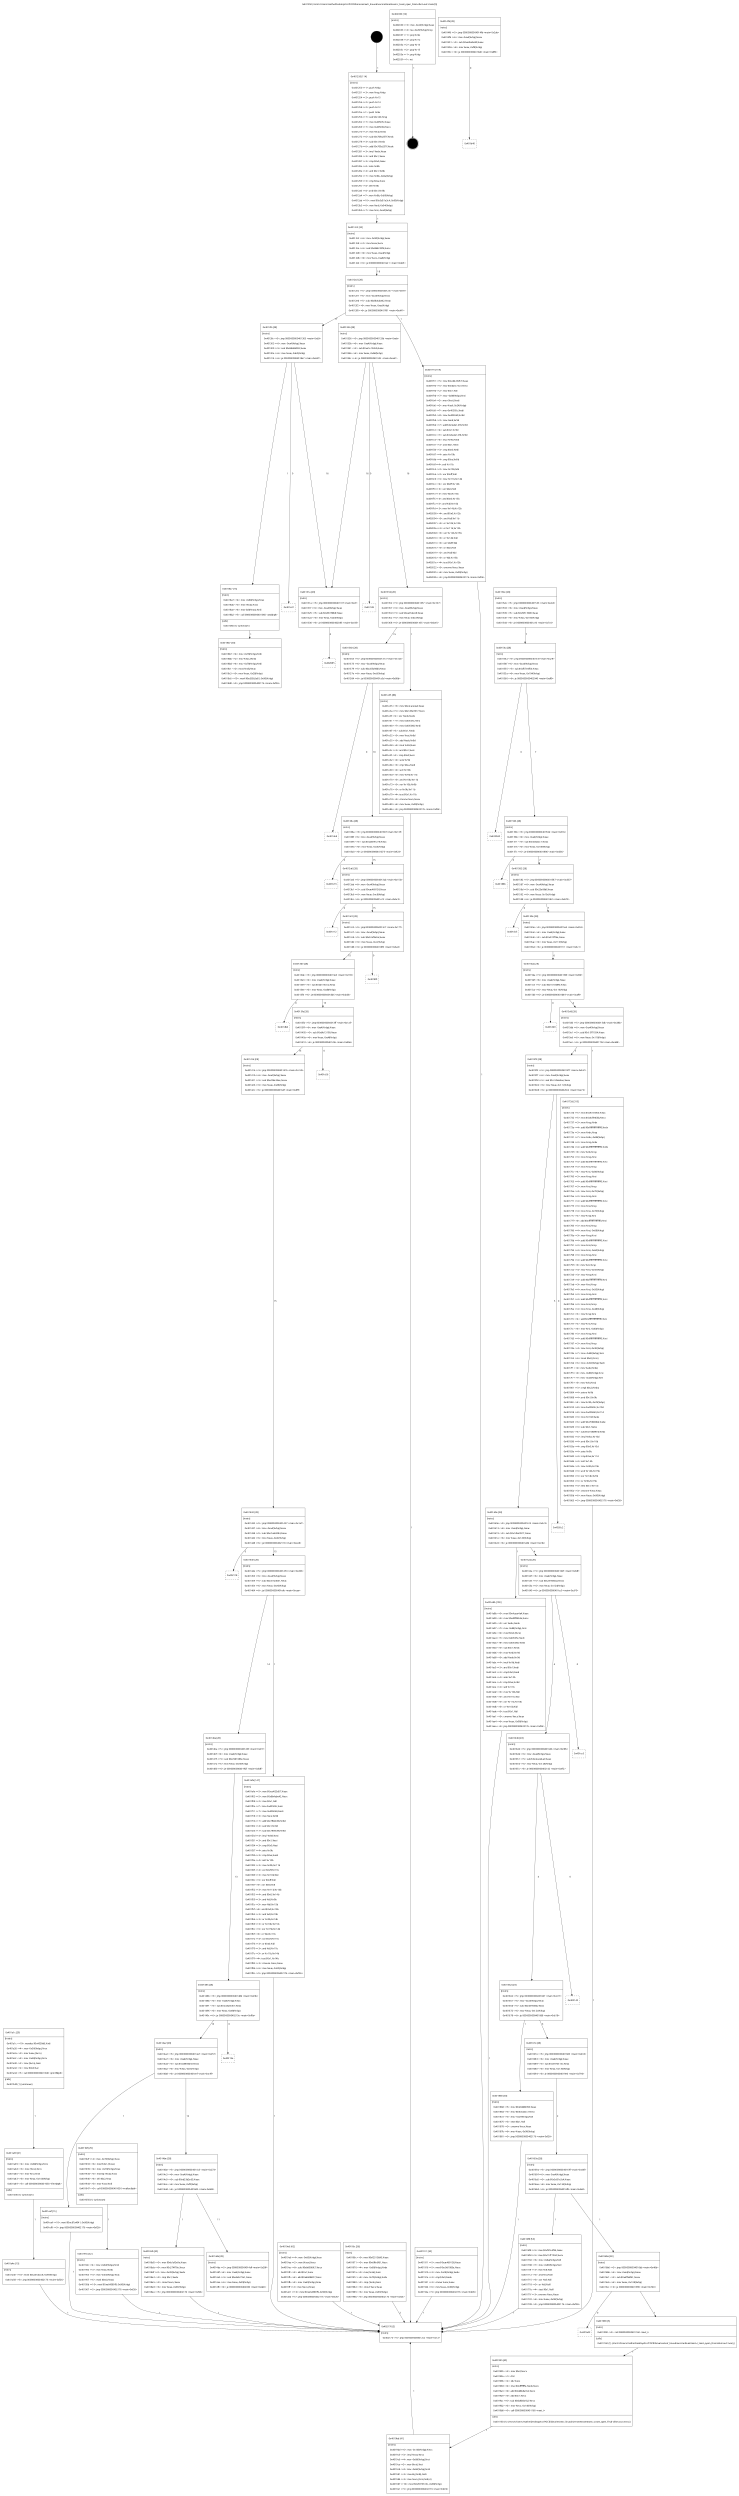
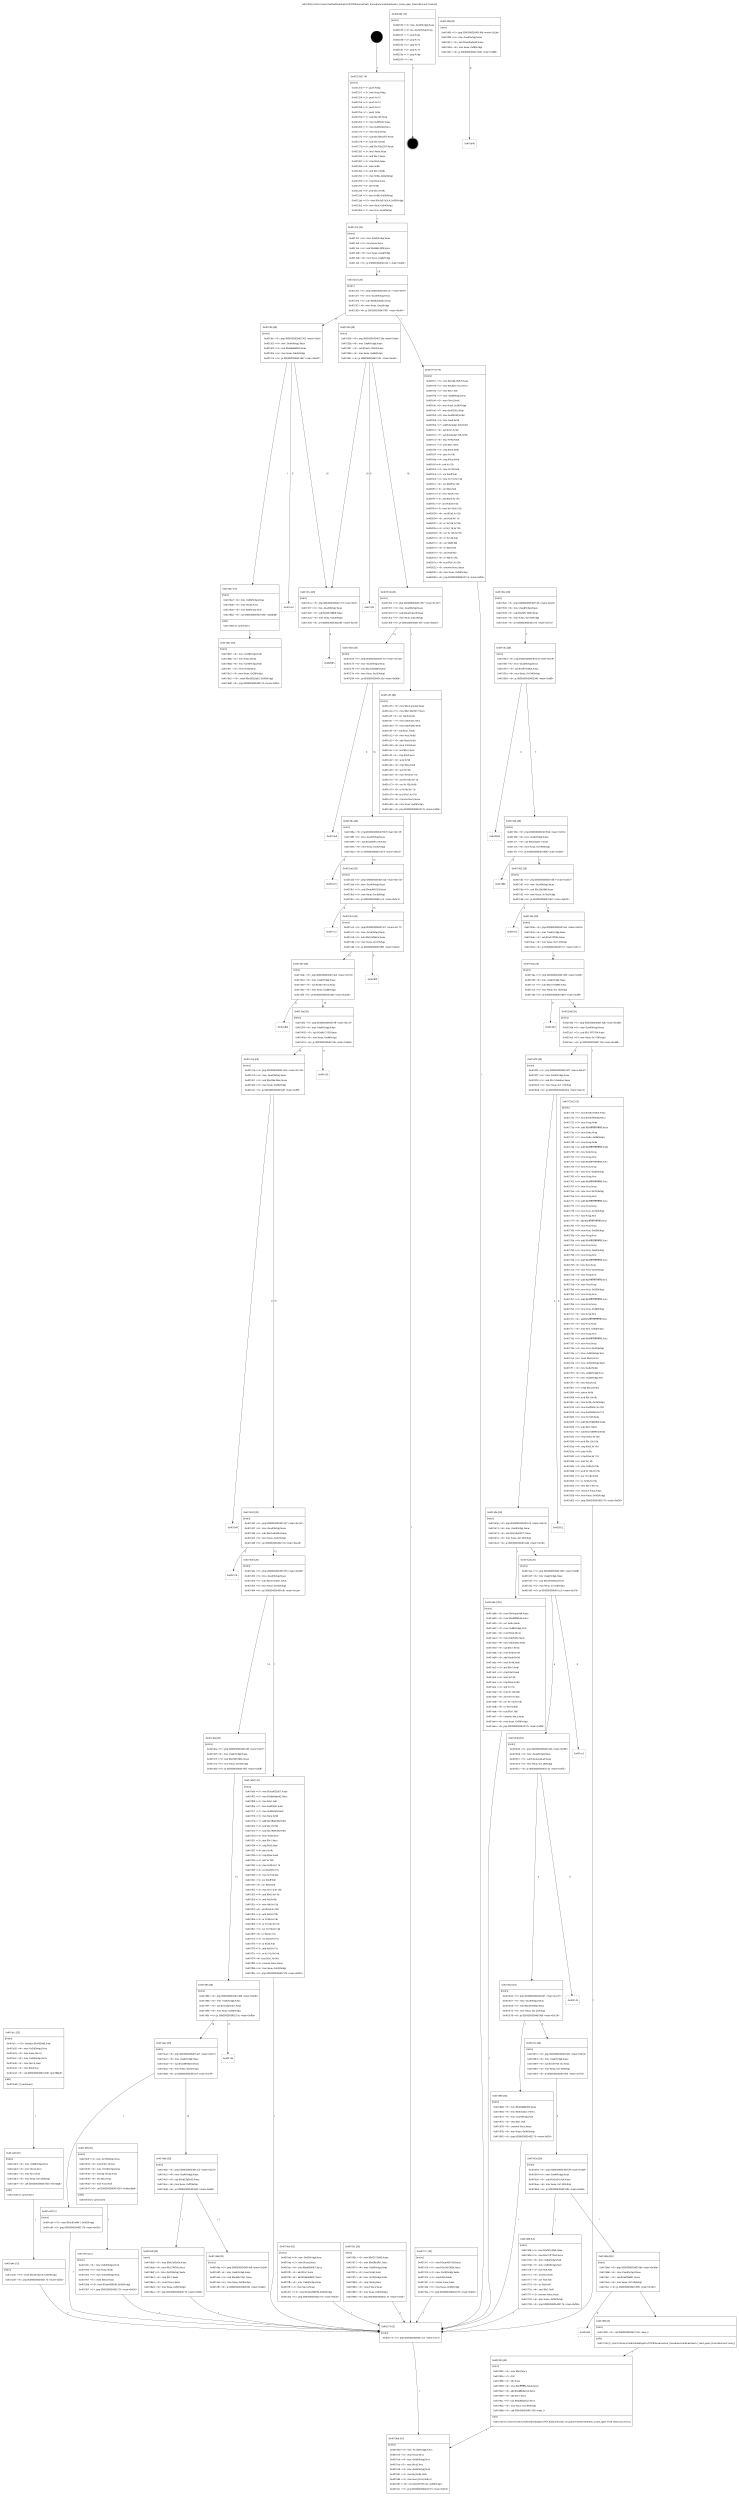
none -> (232, 1528)
(411, 2389) -> (417, 2388)
